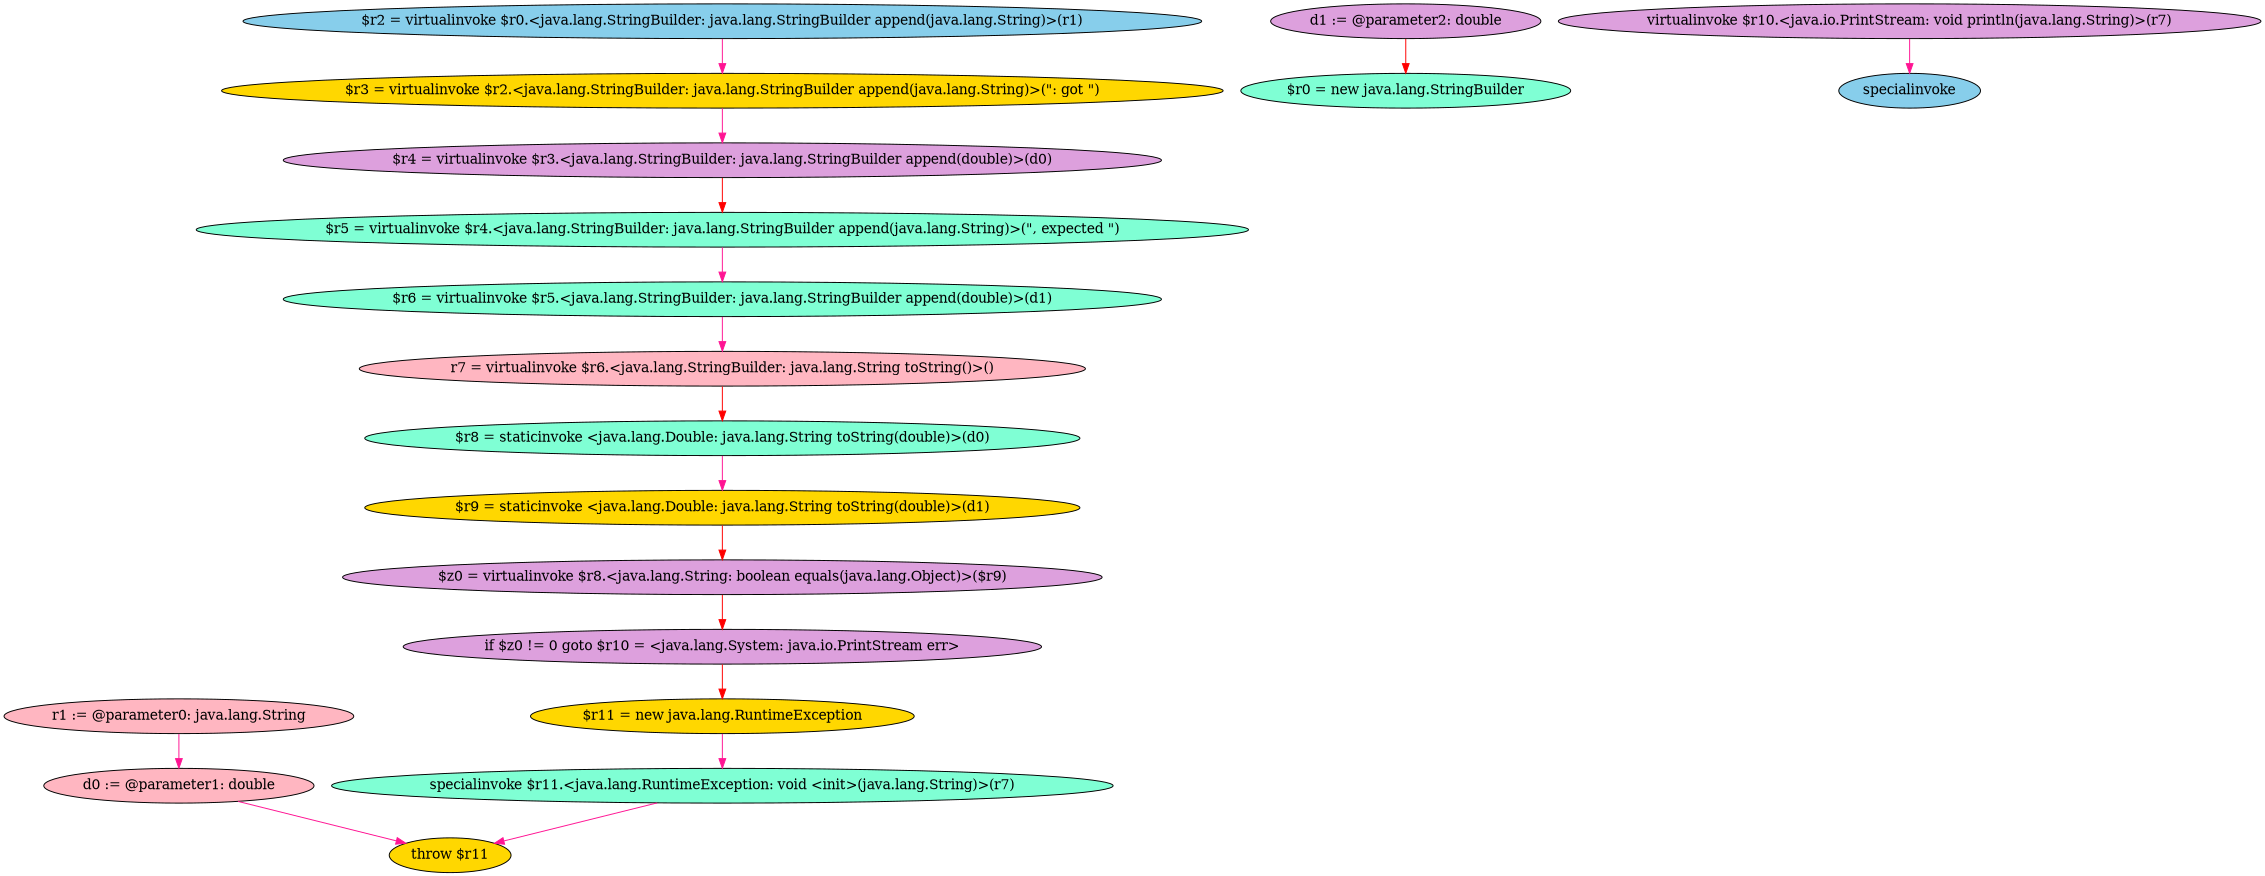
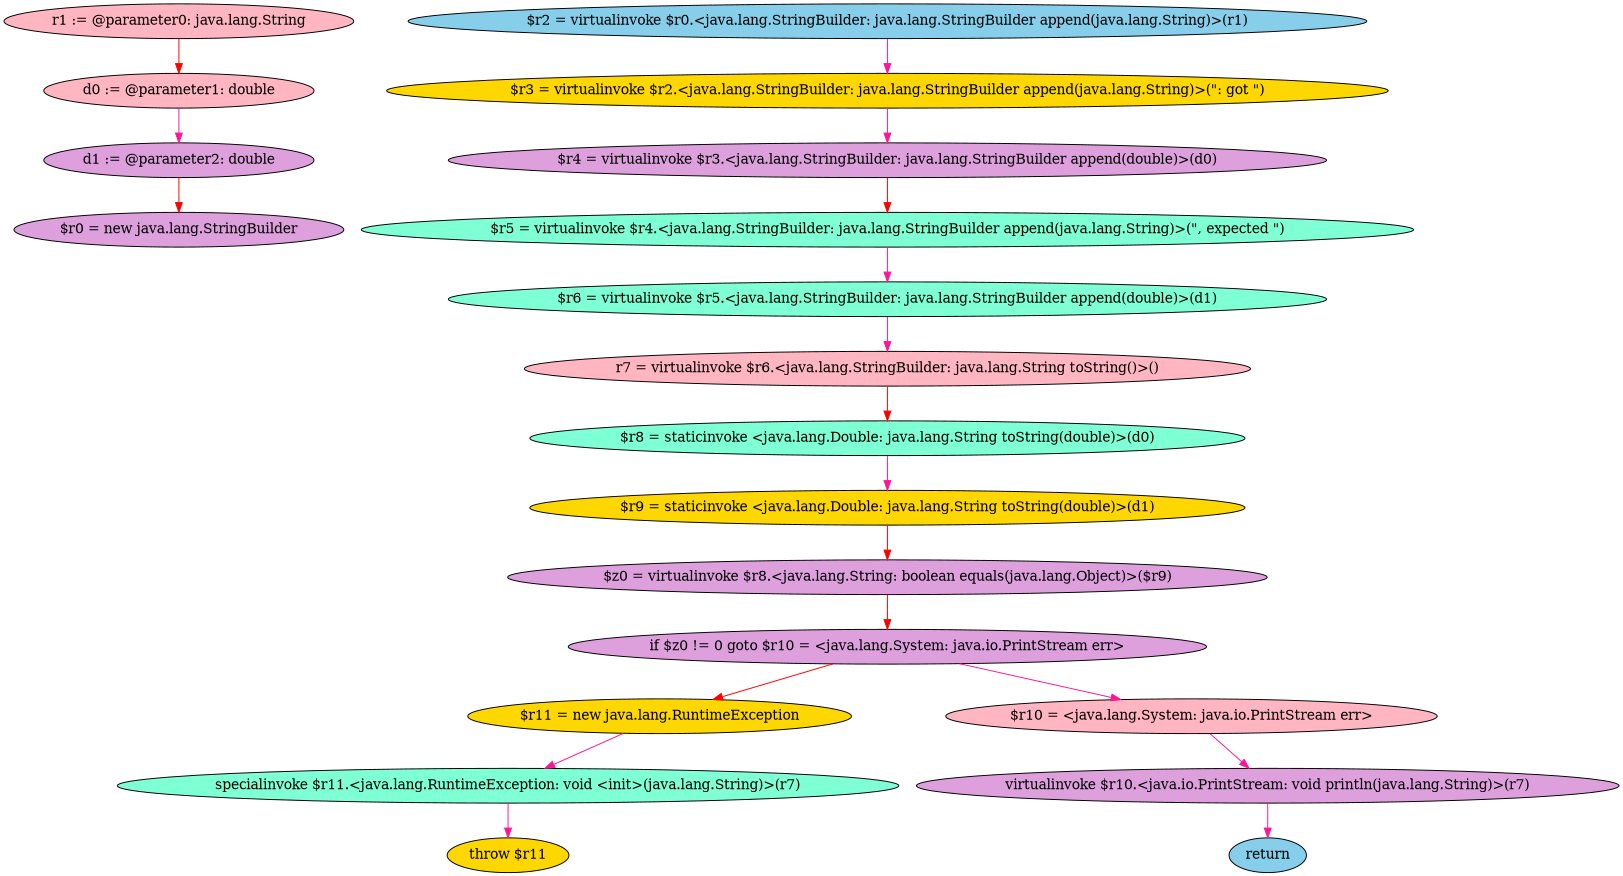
(1406, 91) -> (179, 230)
(1910, 91) -> (1268, 855)
none -> (1191, 716)
(179, 746) -> (179, 51)
(317, 821) -> (179, 121)
